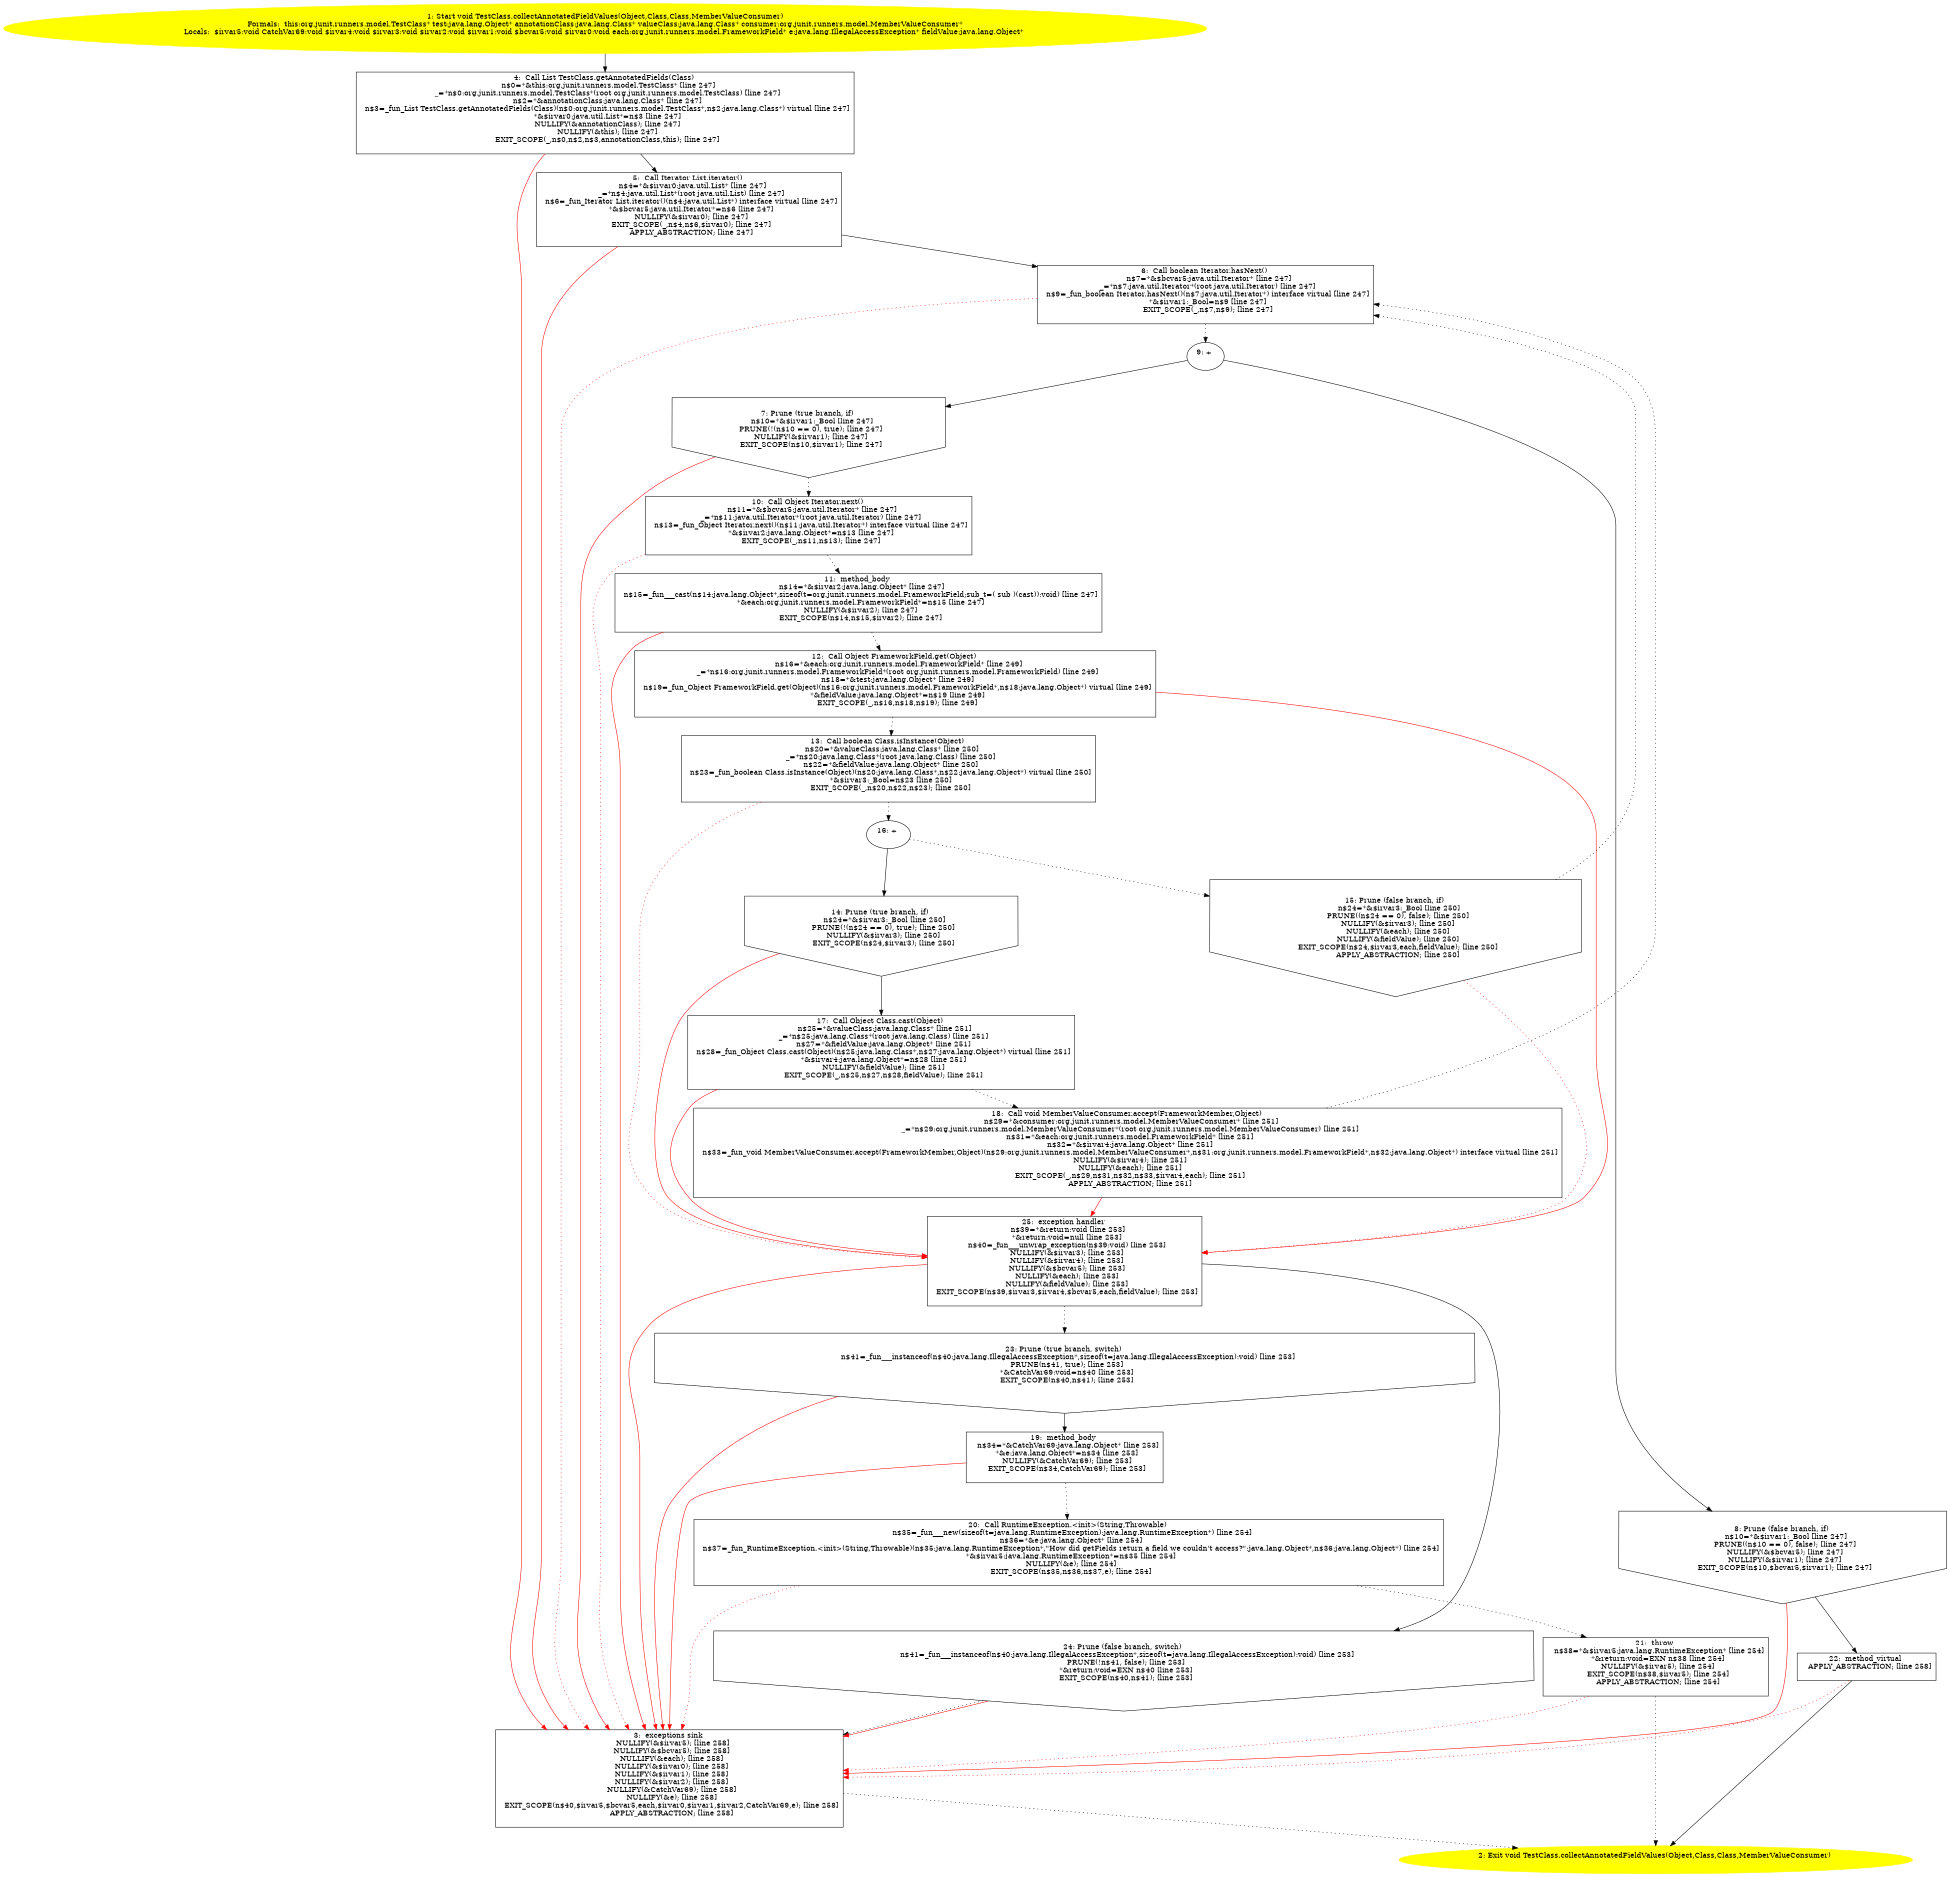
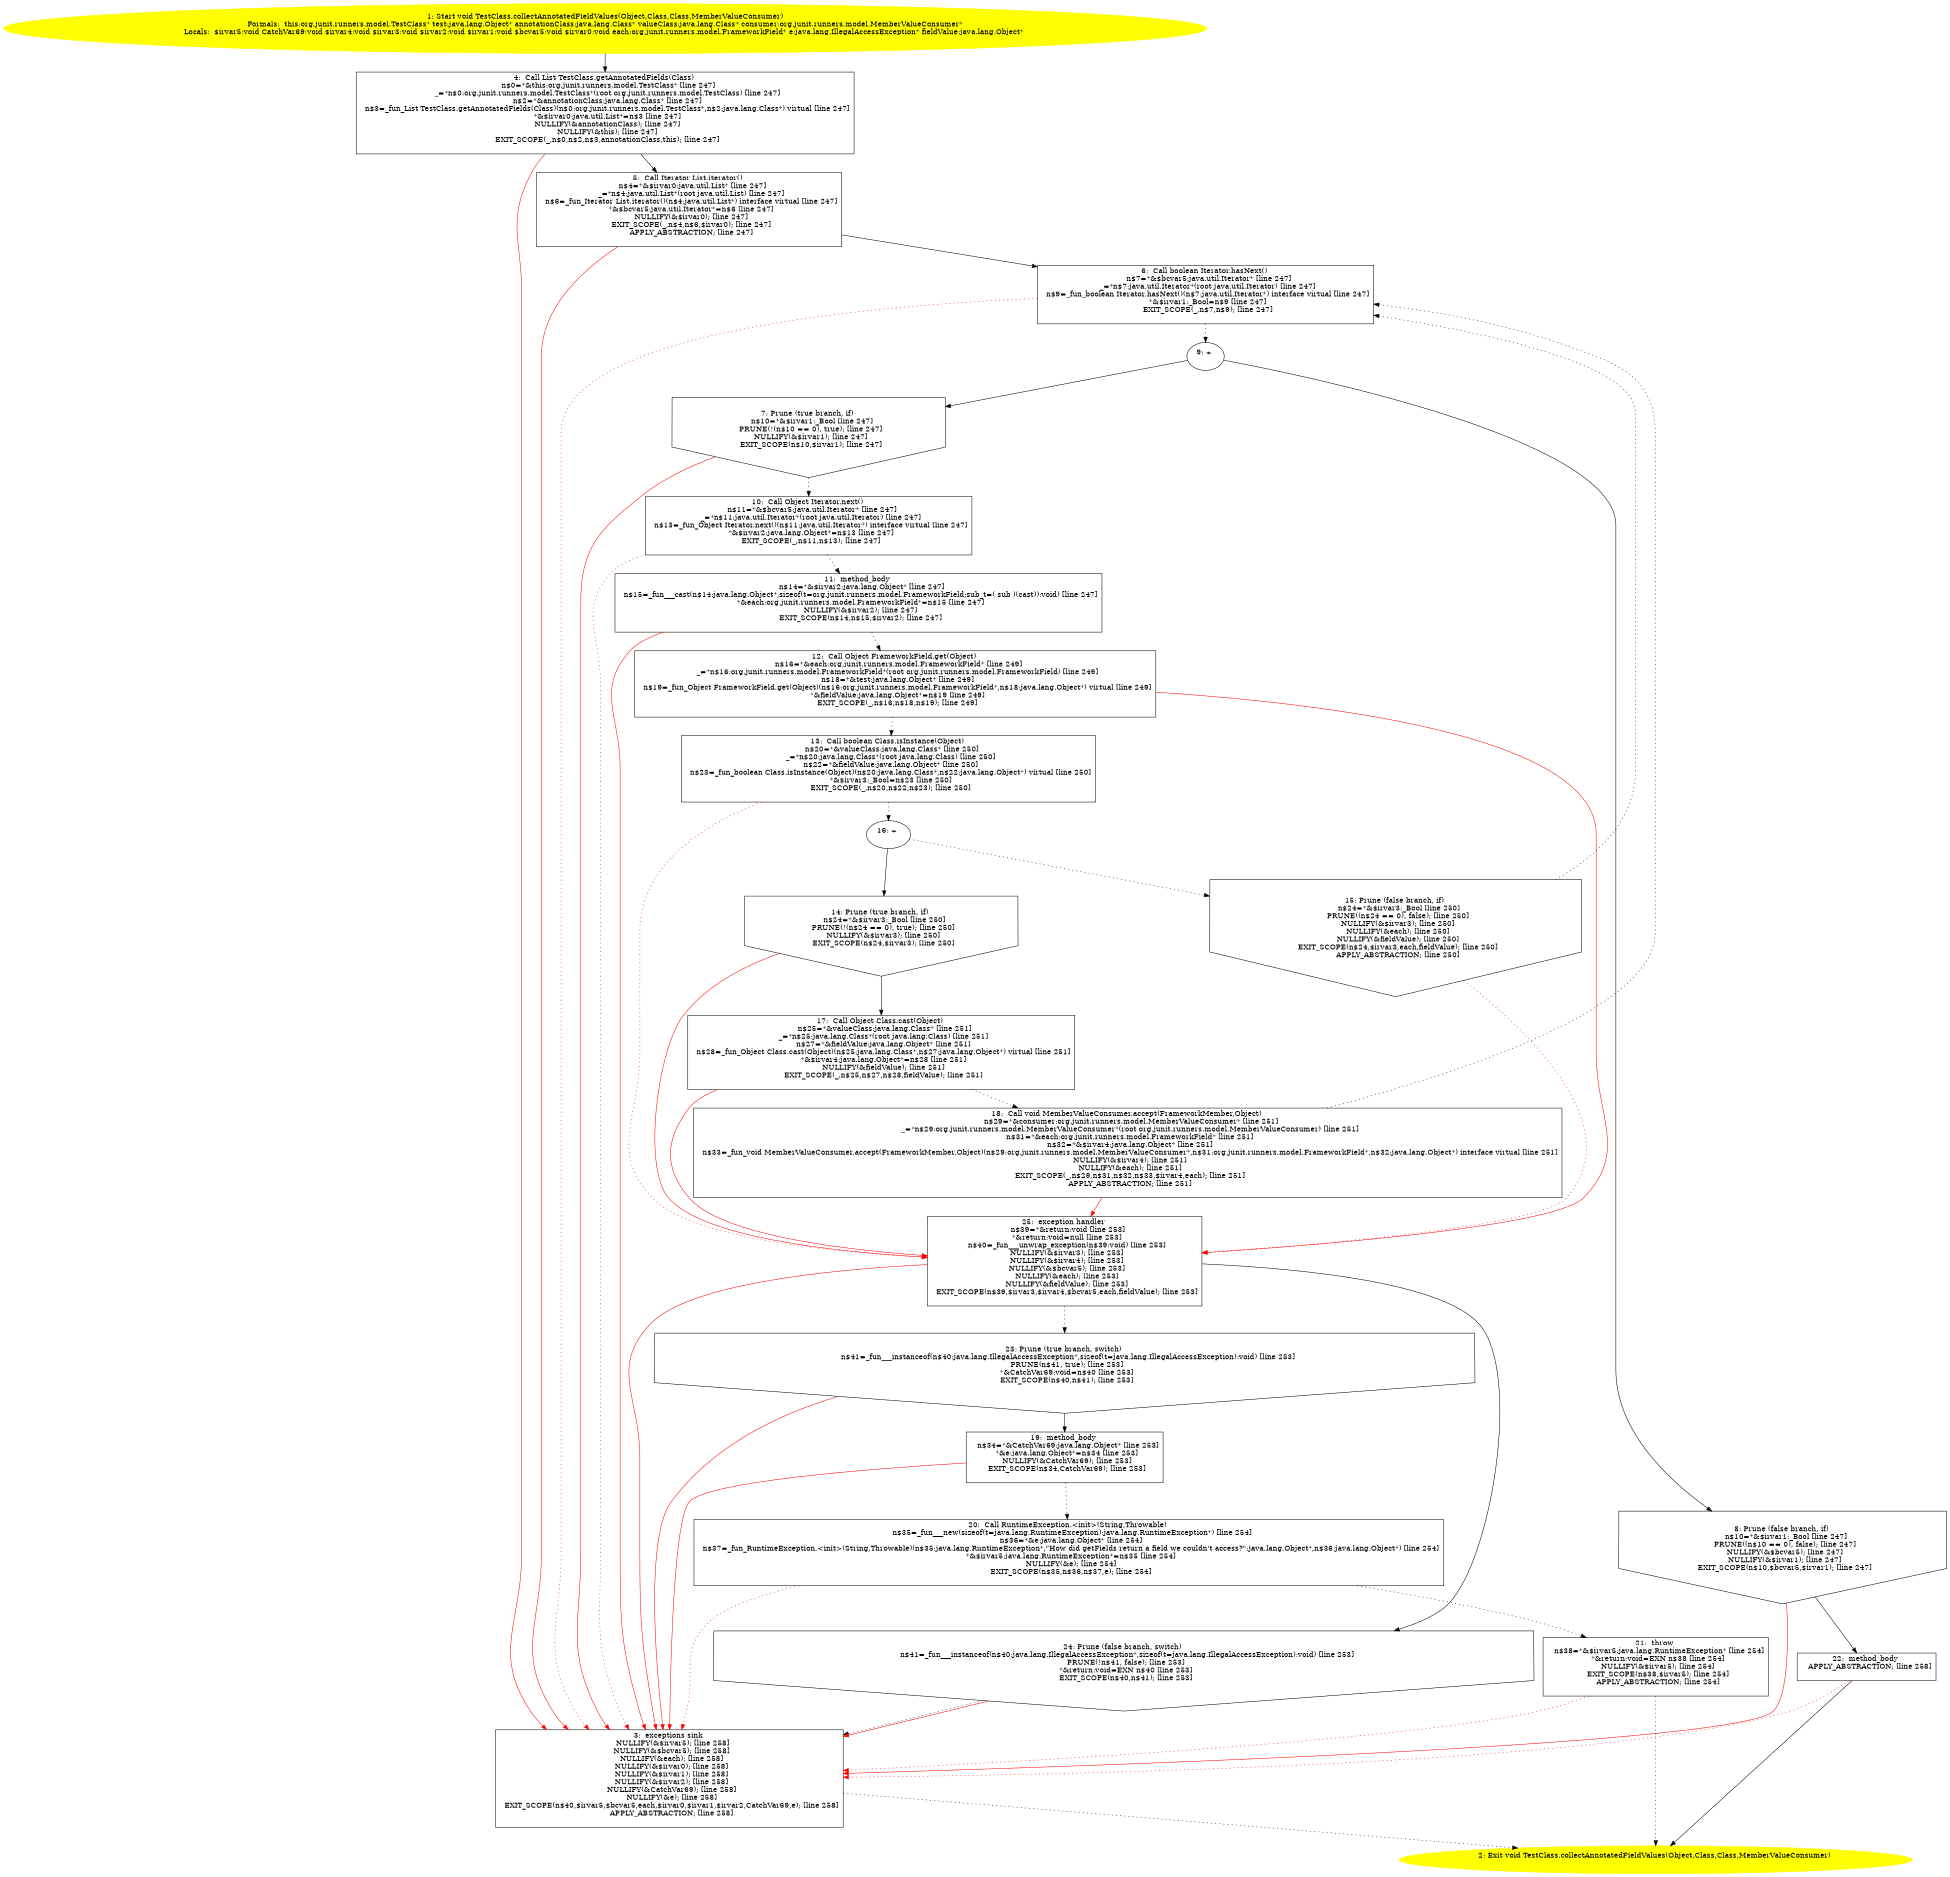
(1867, 1667) -> (1867, 1667)
